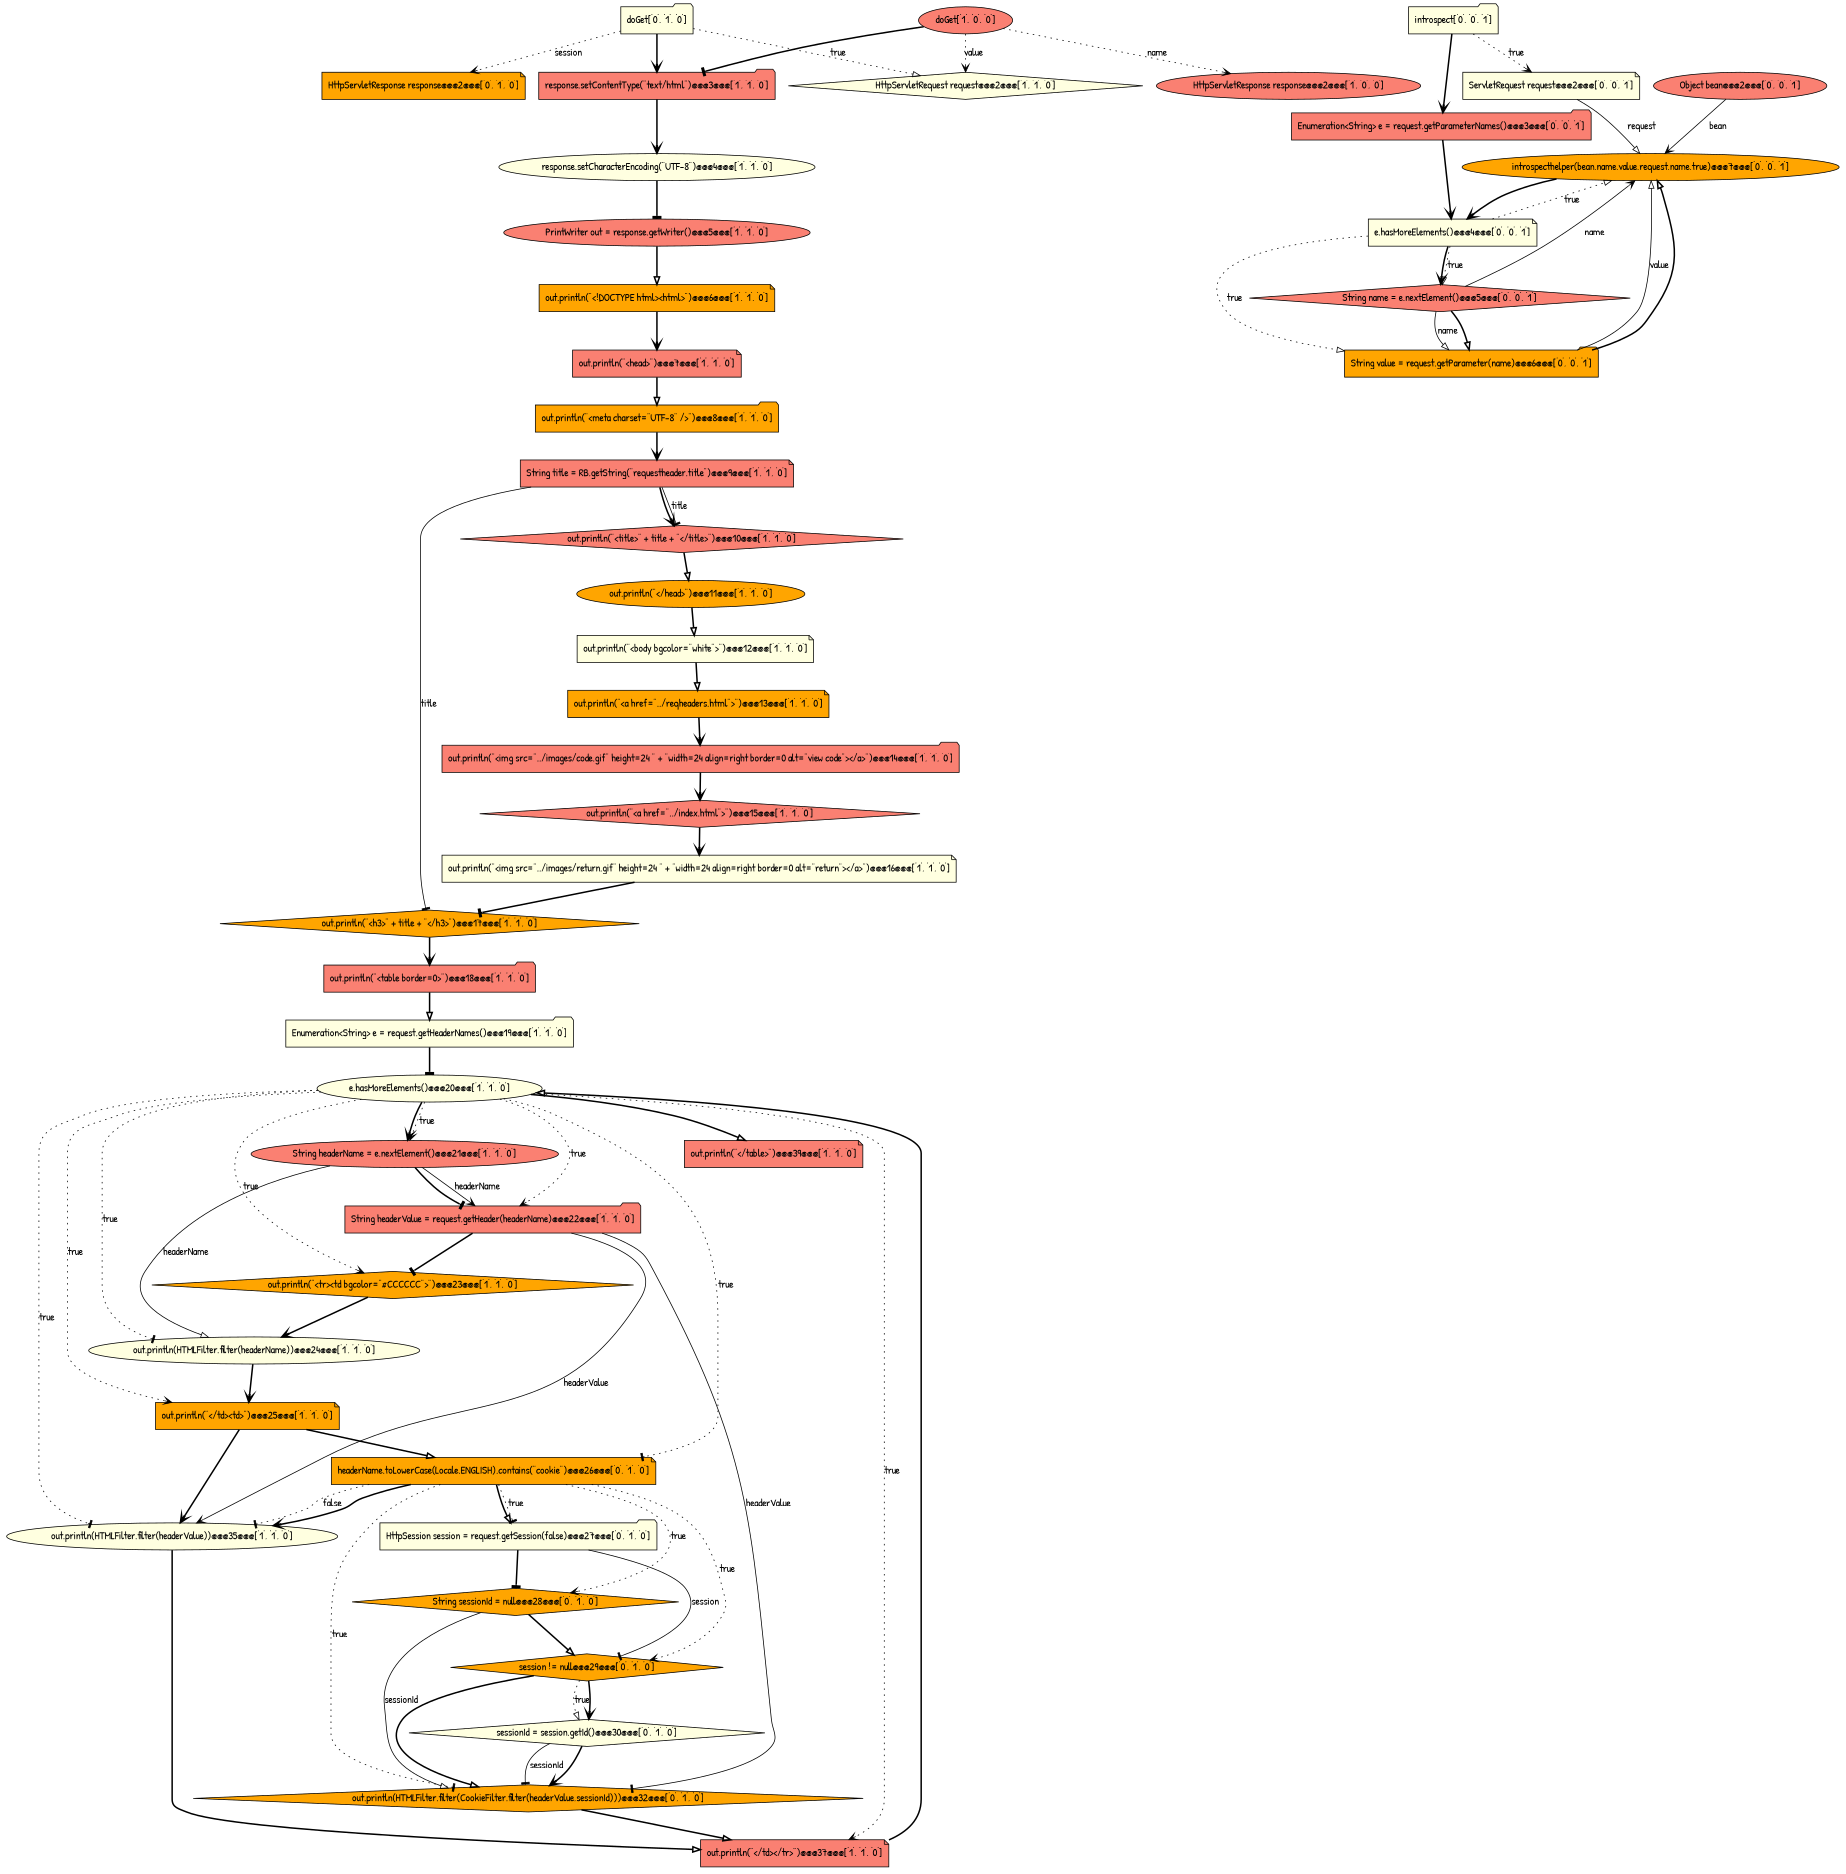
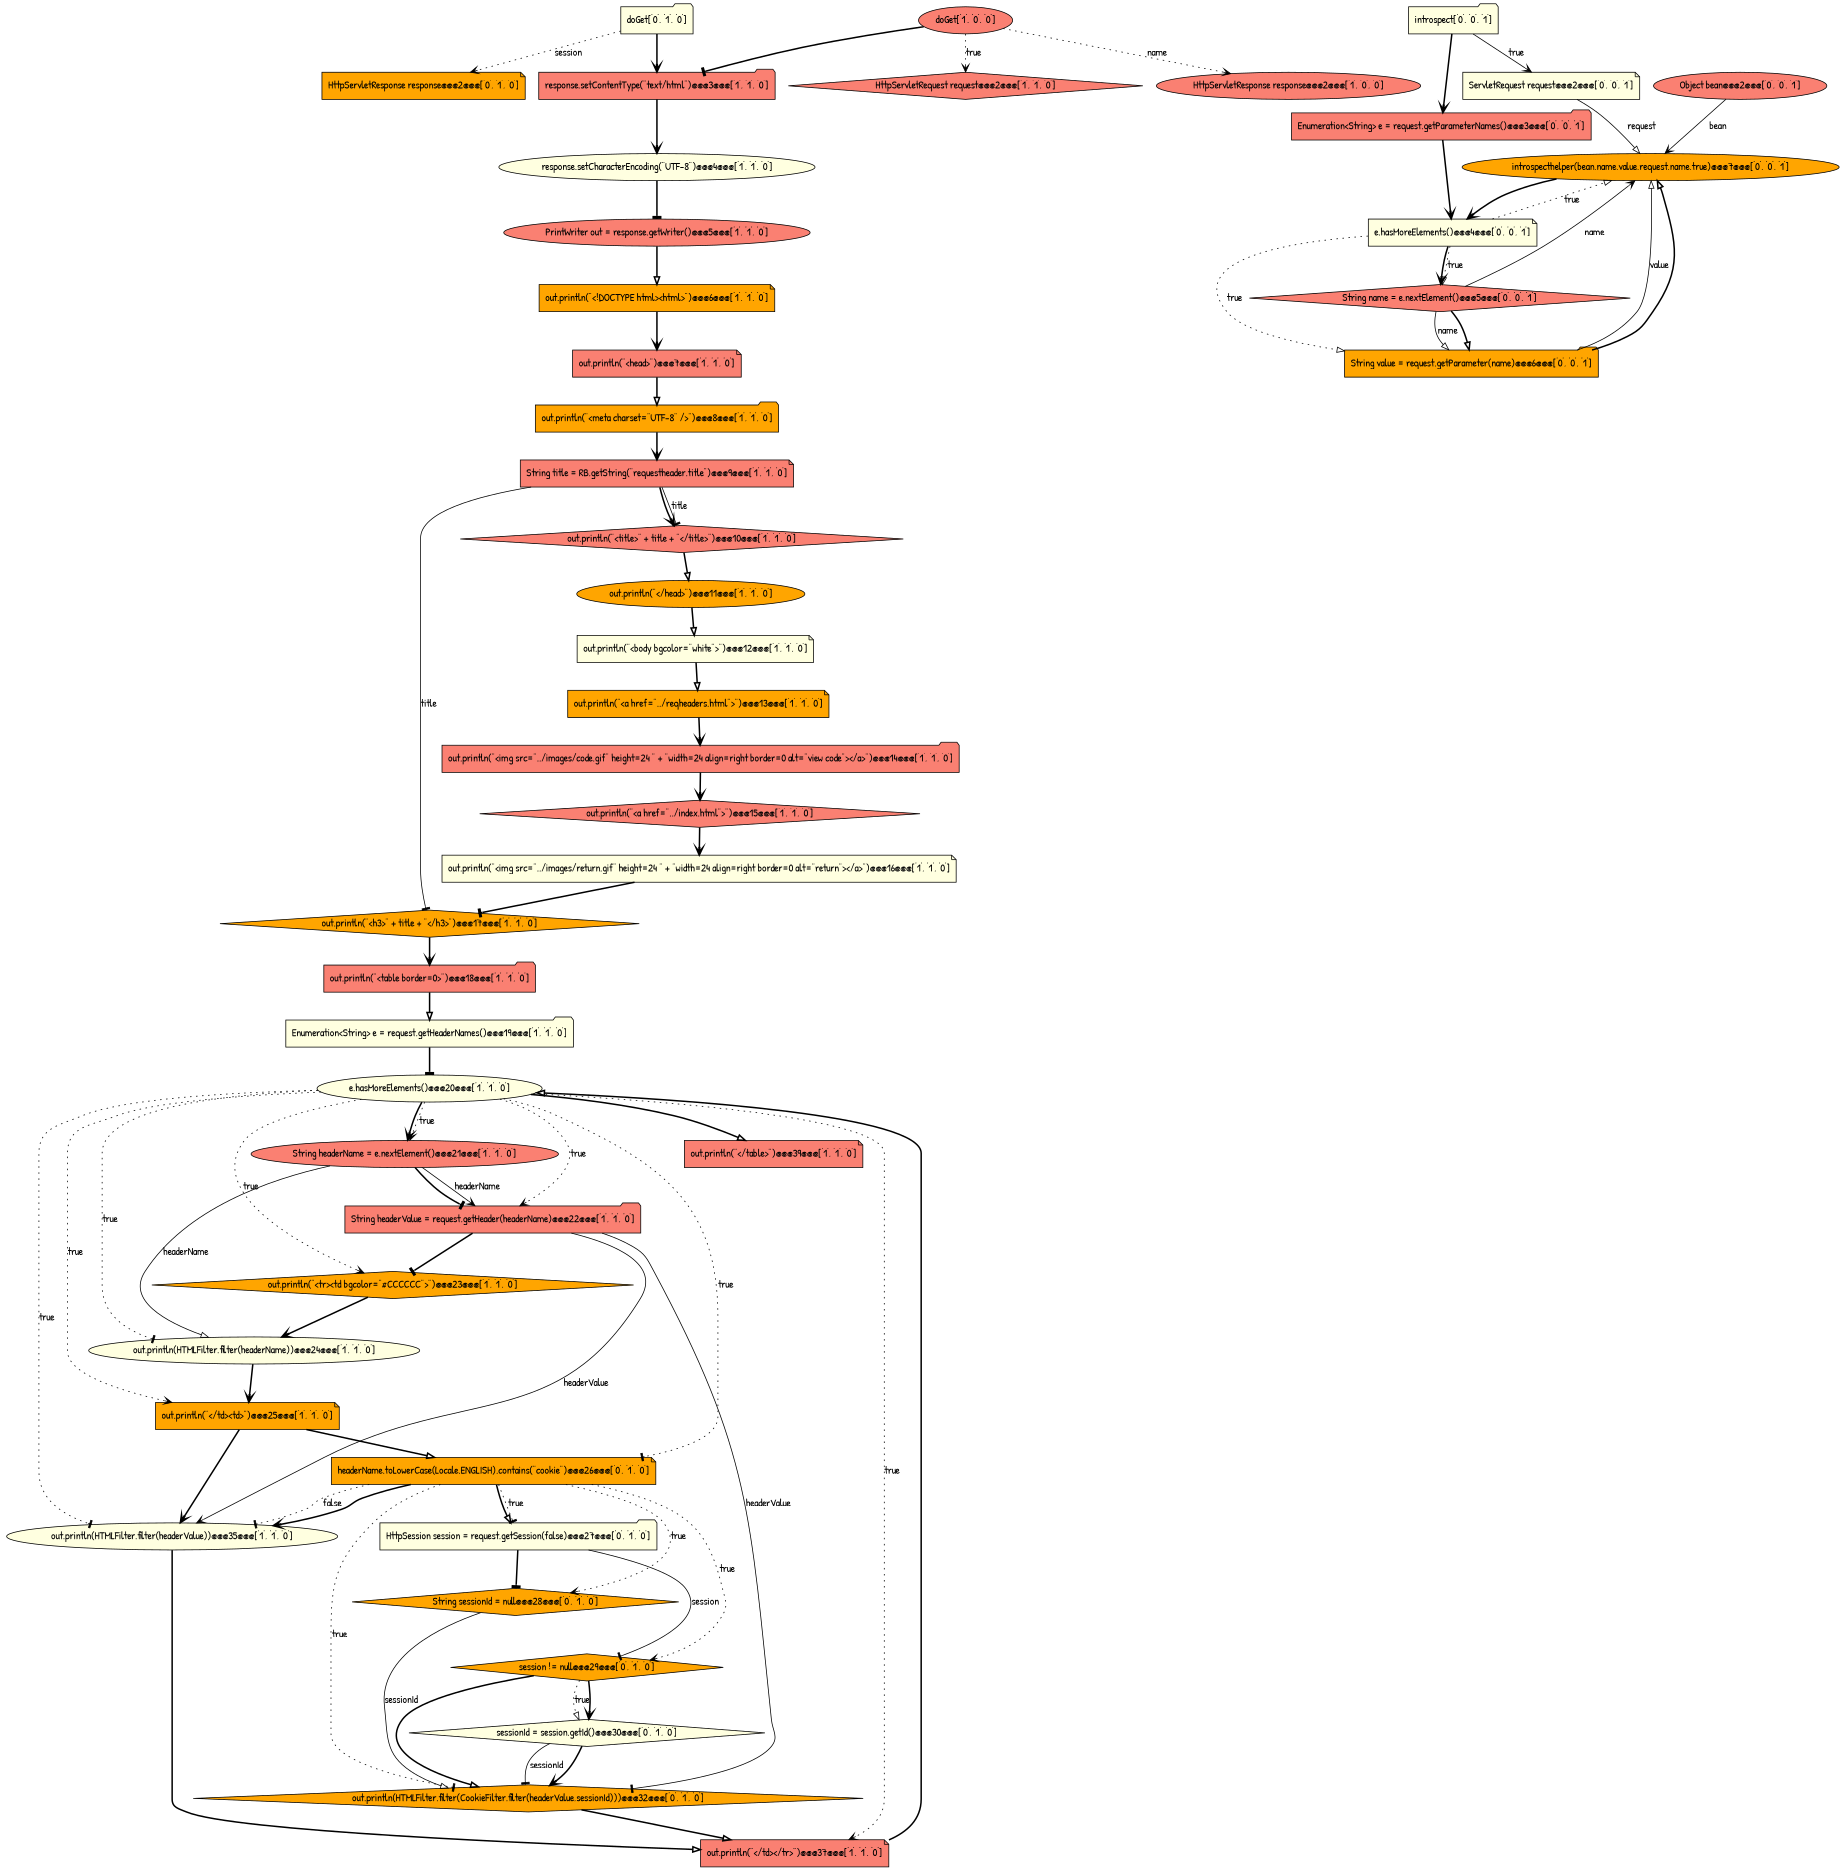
(1499, 51) -> (1499, 51)
(809, 53) -> none
(973, 53) -> (973, 53)
(966, 86) -> (966, 86)
(548, 1632) -> none
